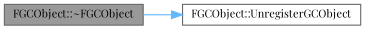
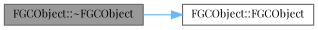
(272, 15) -> (248, 15)
